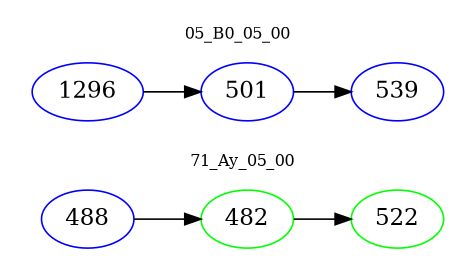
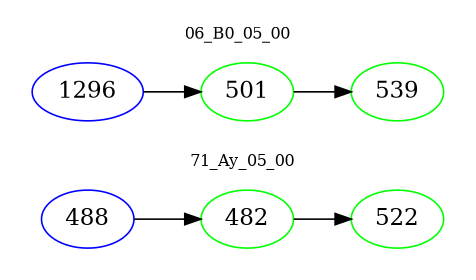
(238, 35) -> (238, 35)
(247, 92) -> (247, 92)
(397, 92) -> (397, 92)
